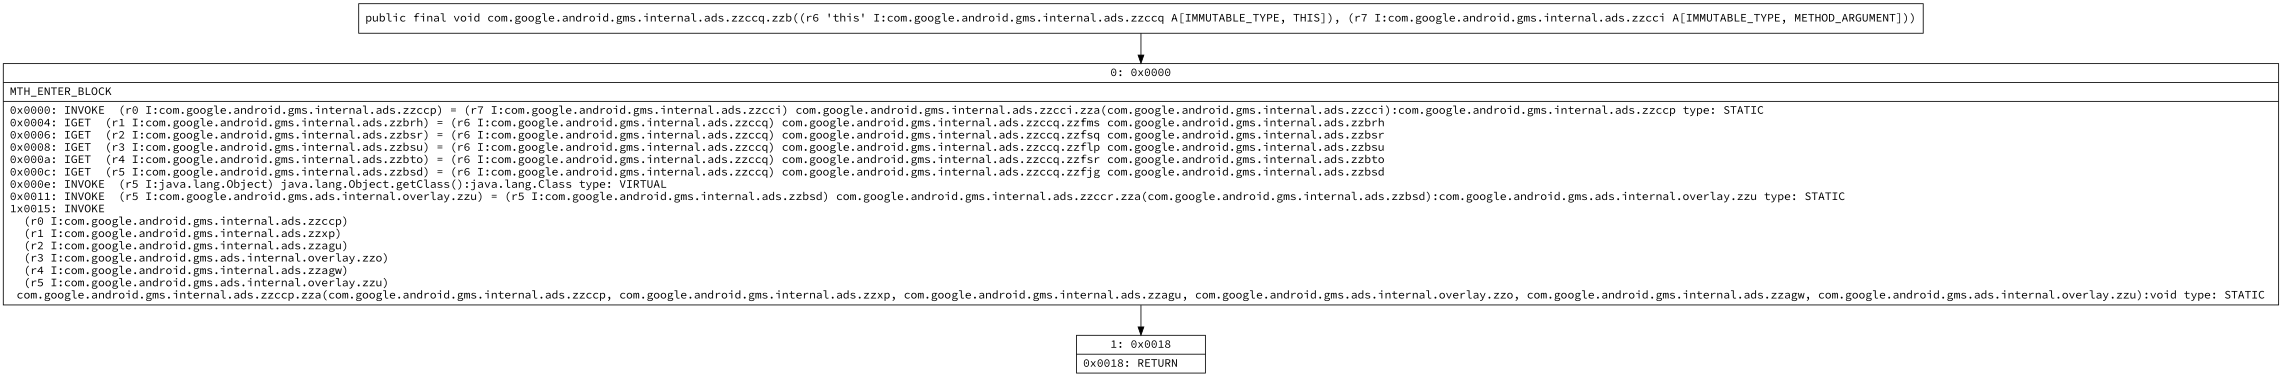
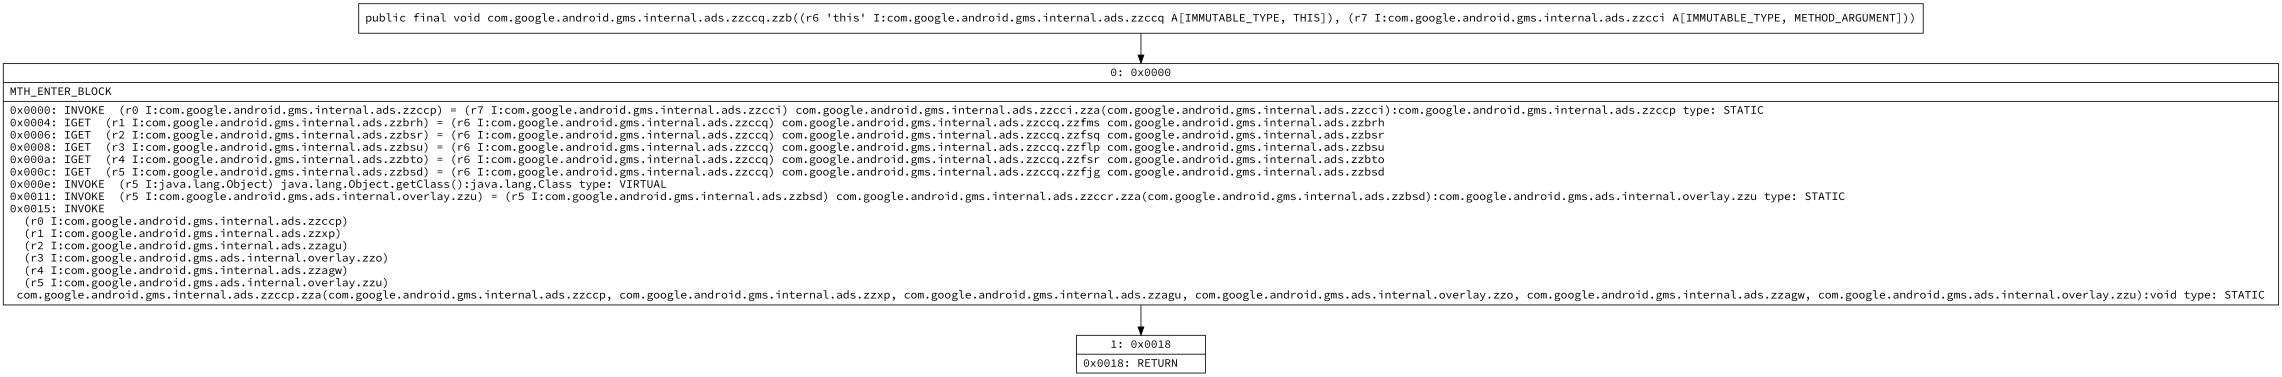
(64, 209) -> (64, 209)
